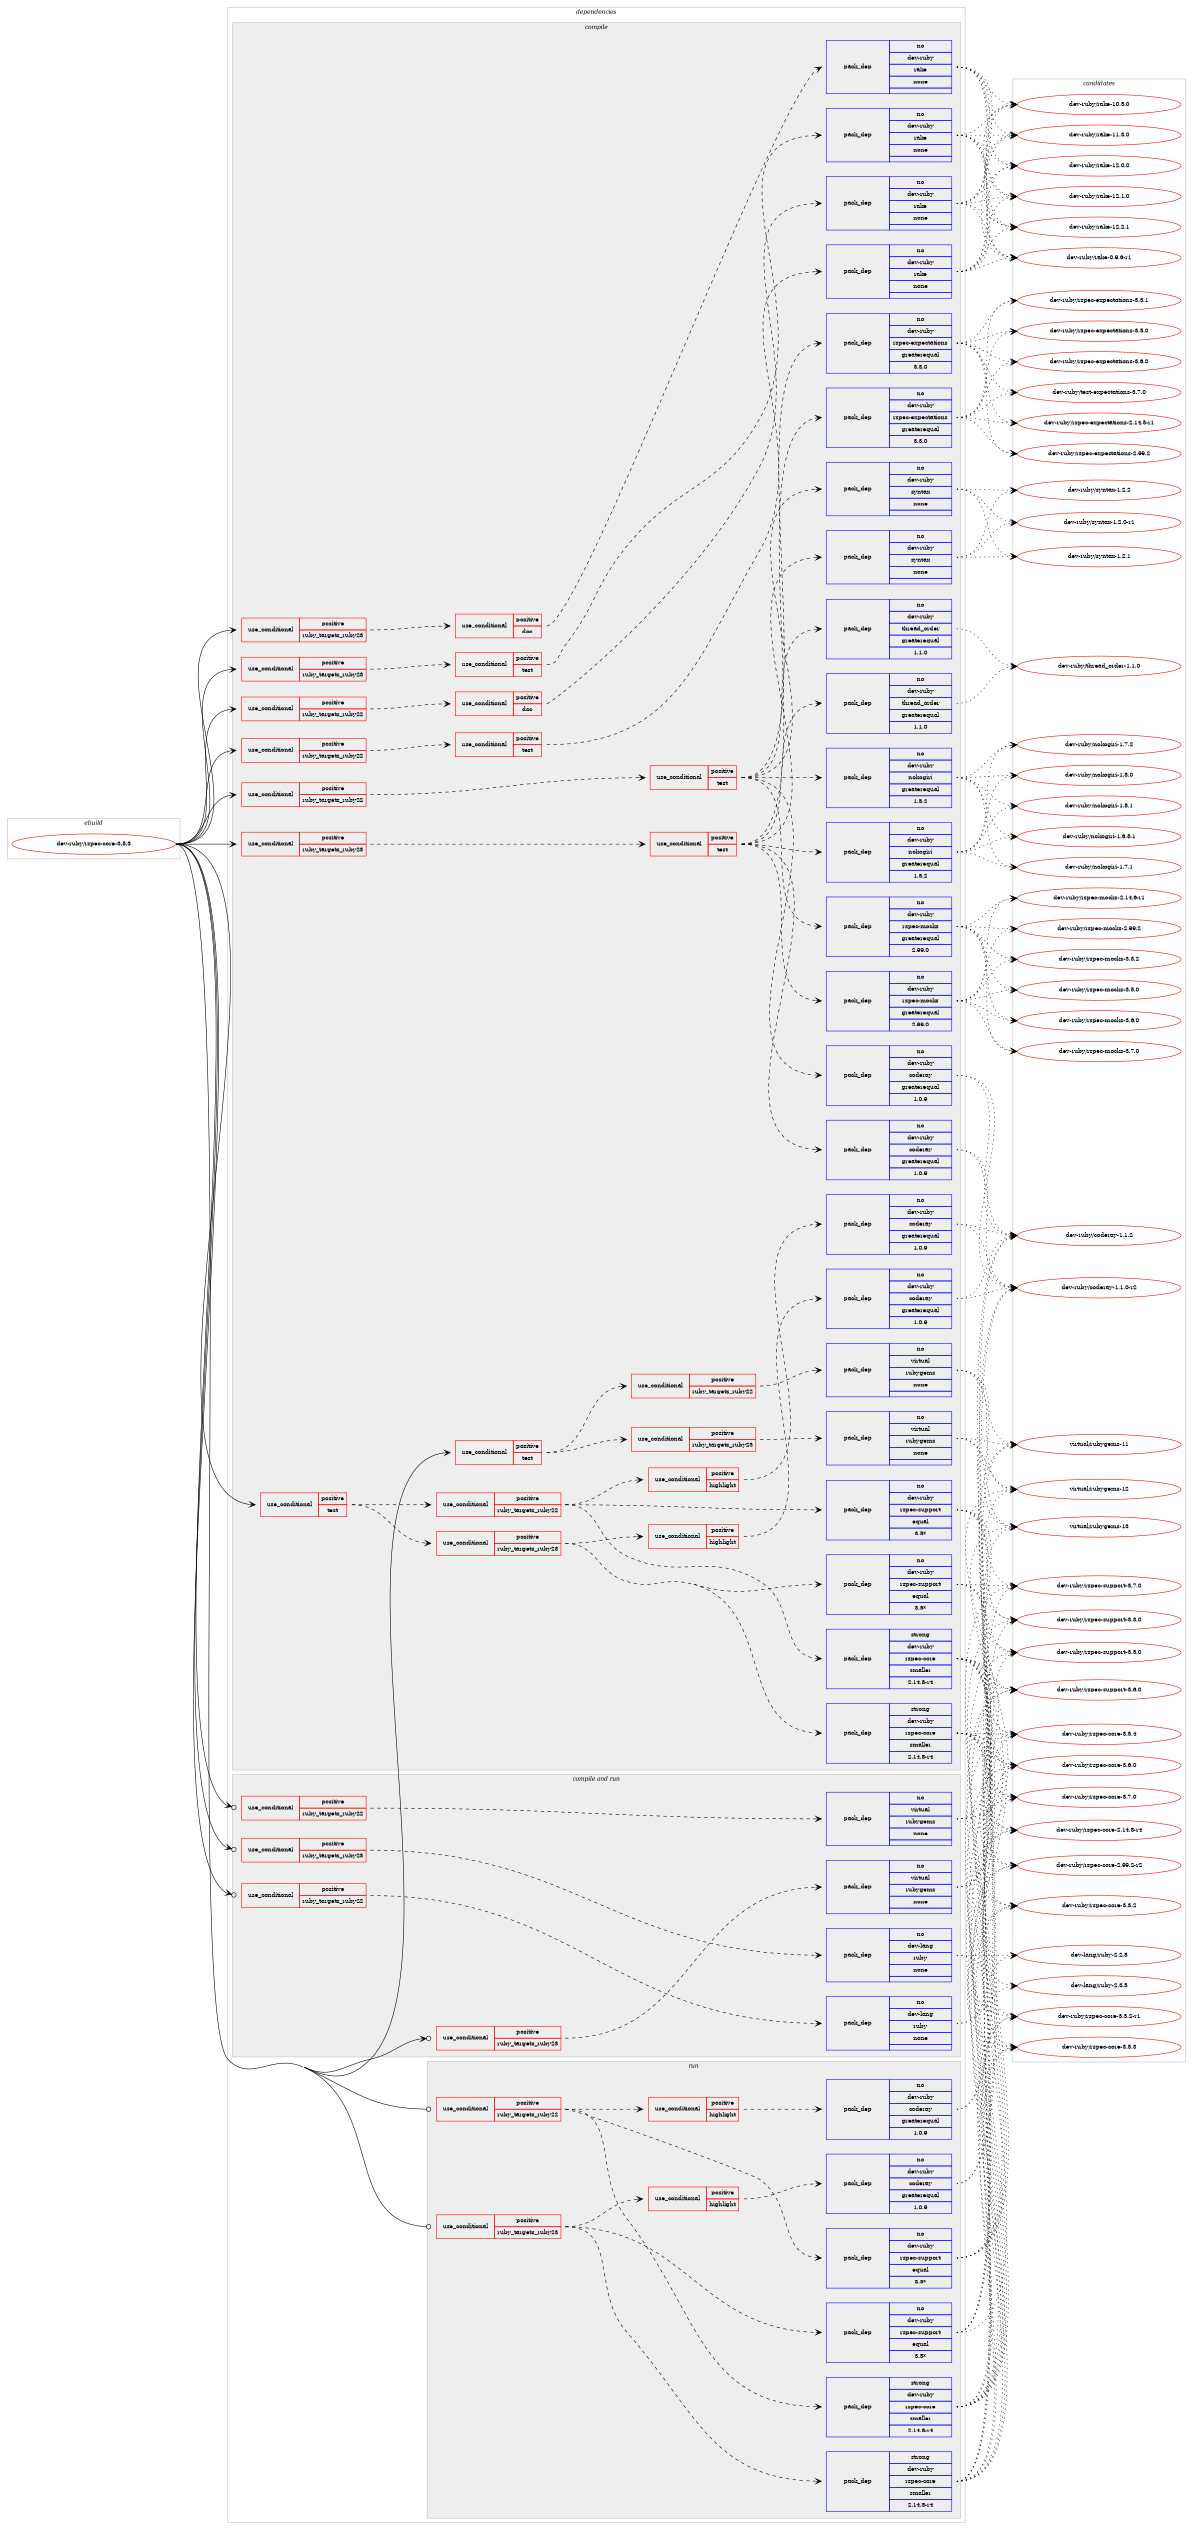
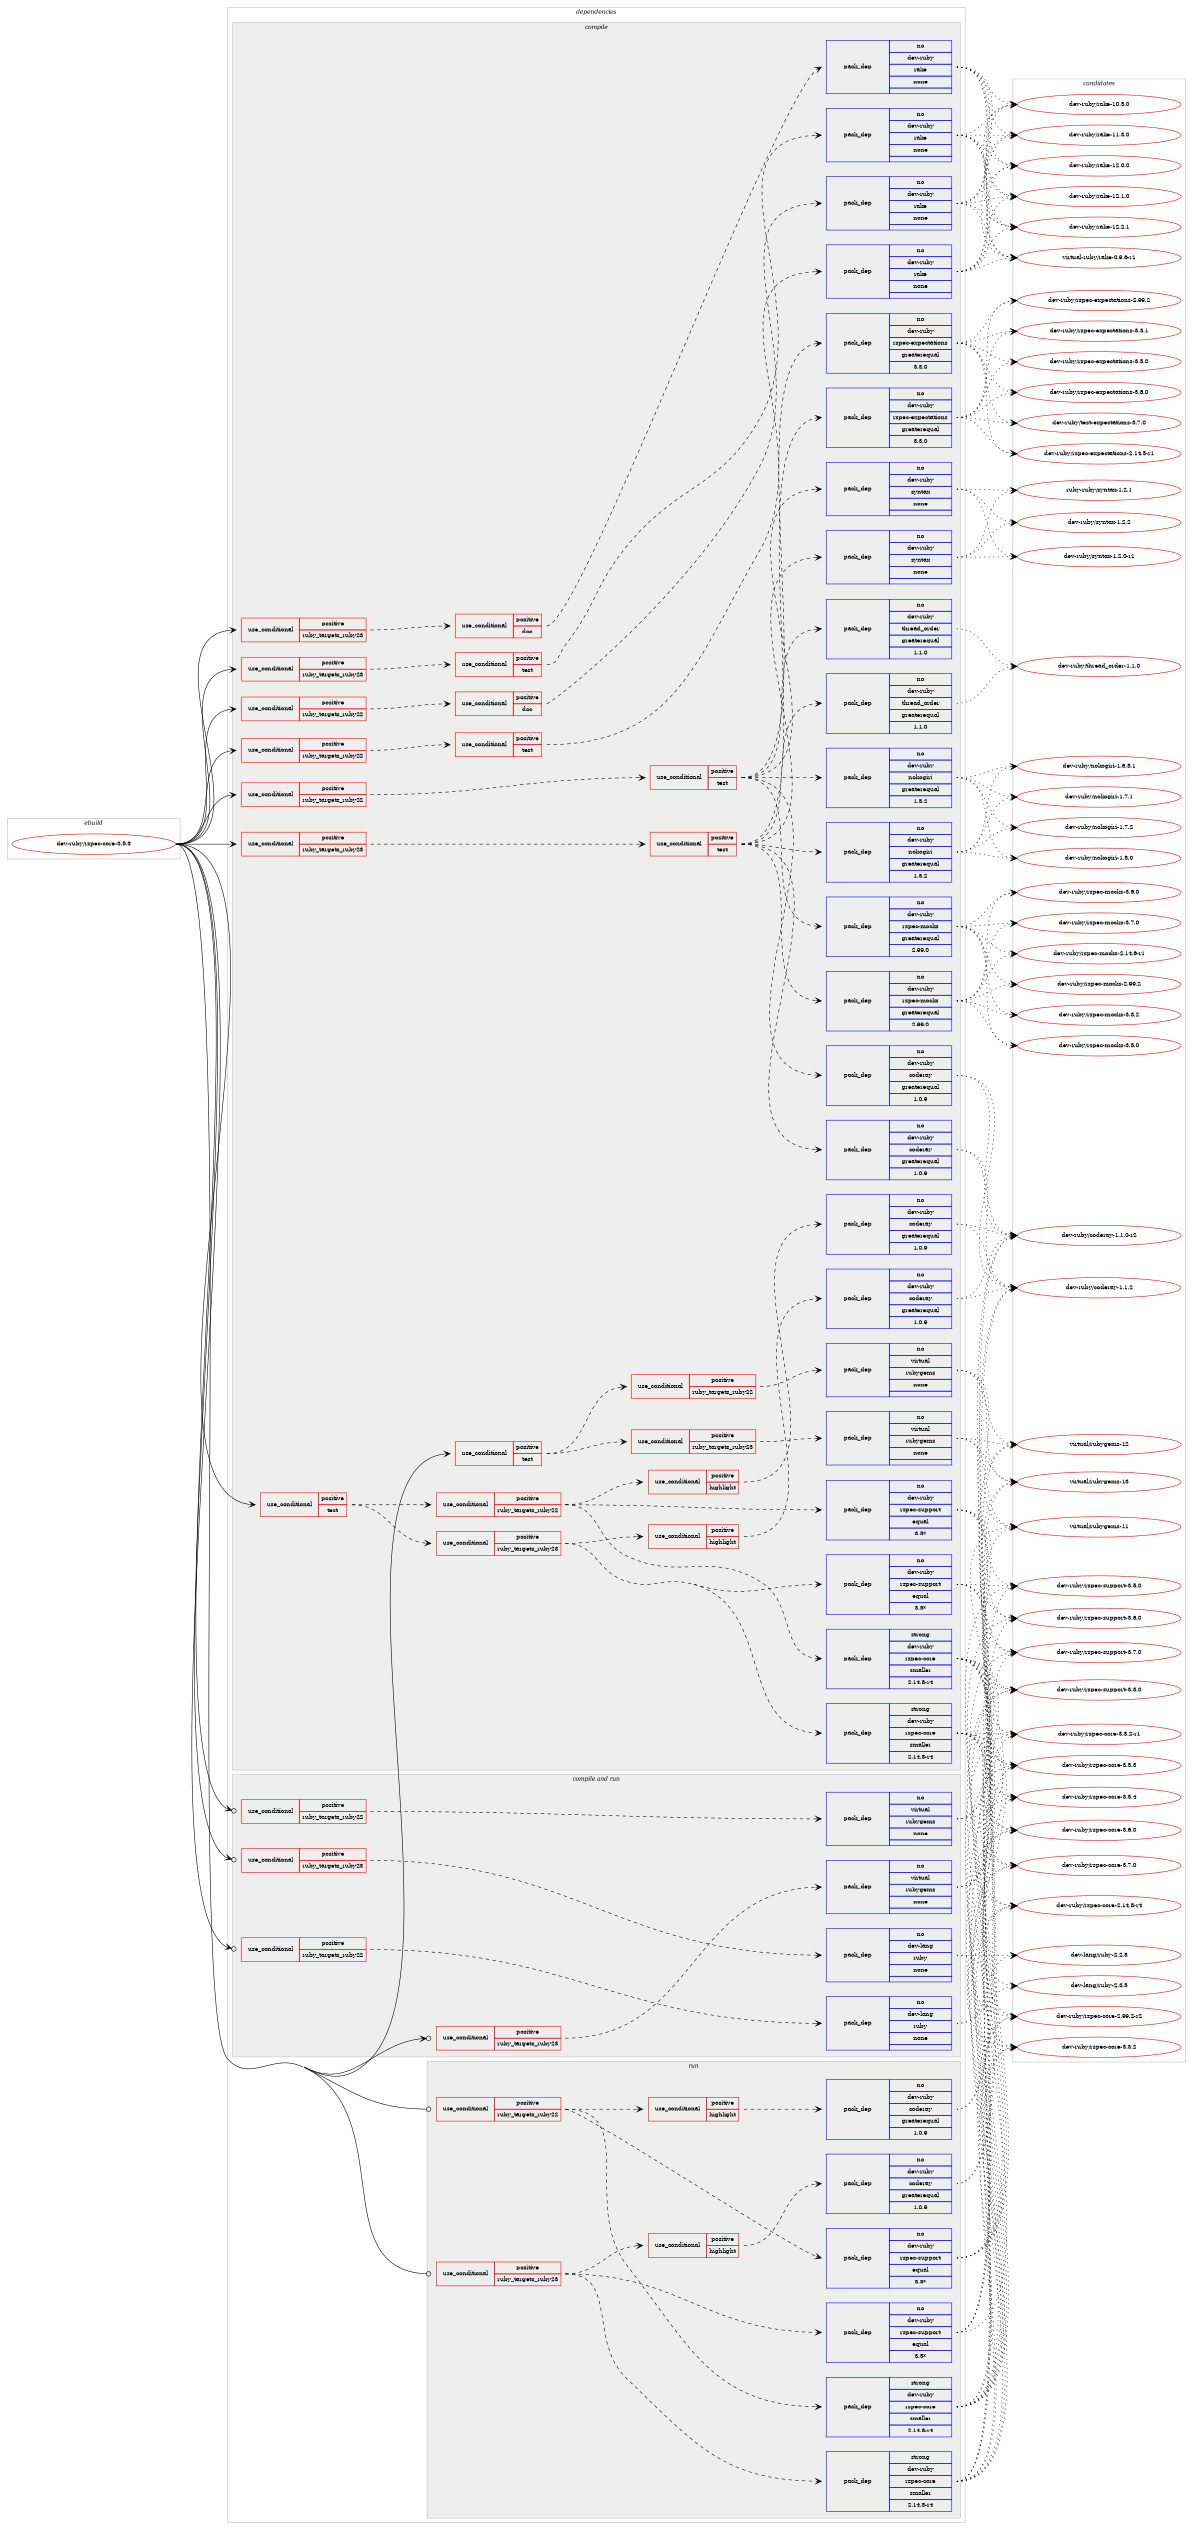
(1099, 258) -> (1099, 258)
(1099, 557) -> (1099, 490)
(1099, 806) -> none
